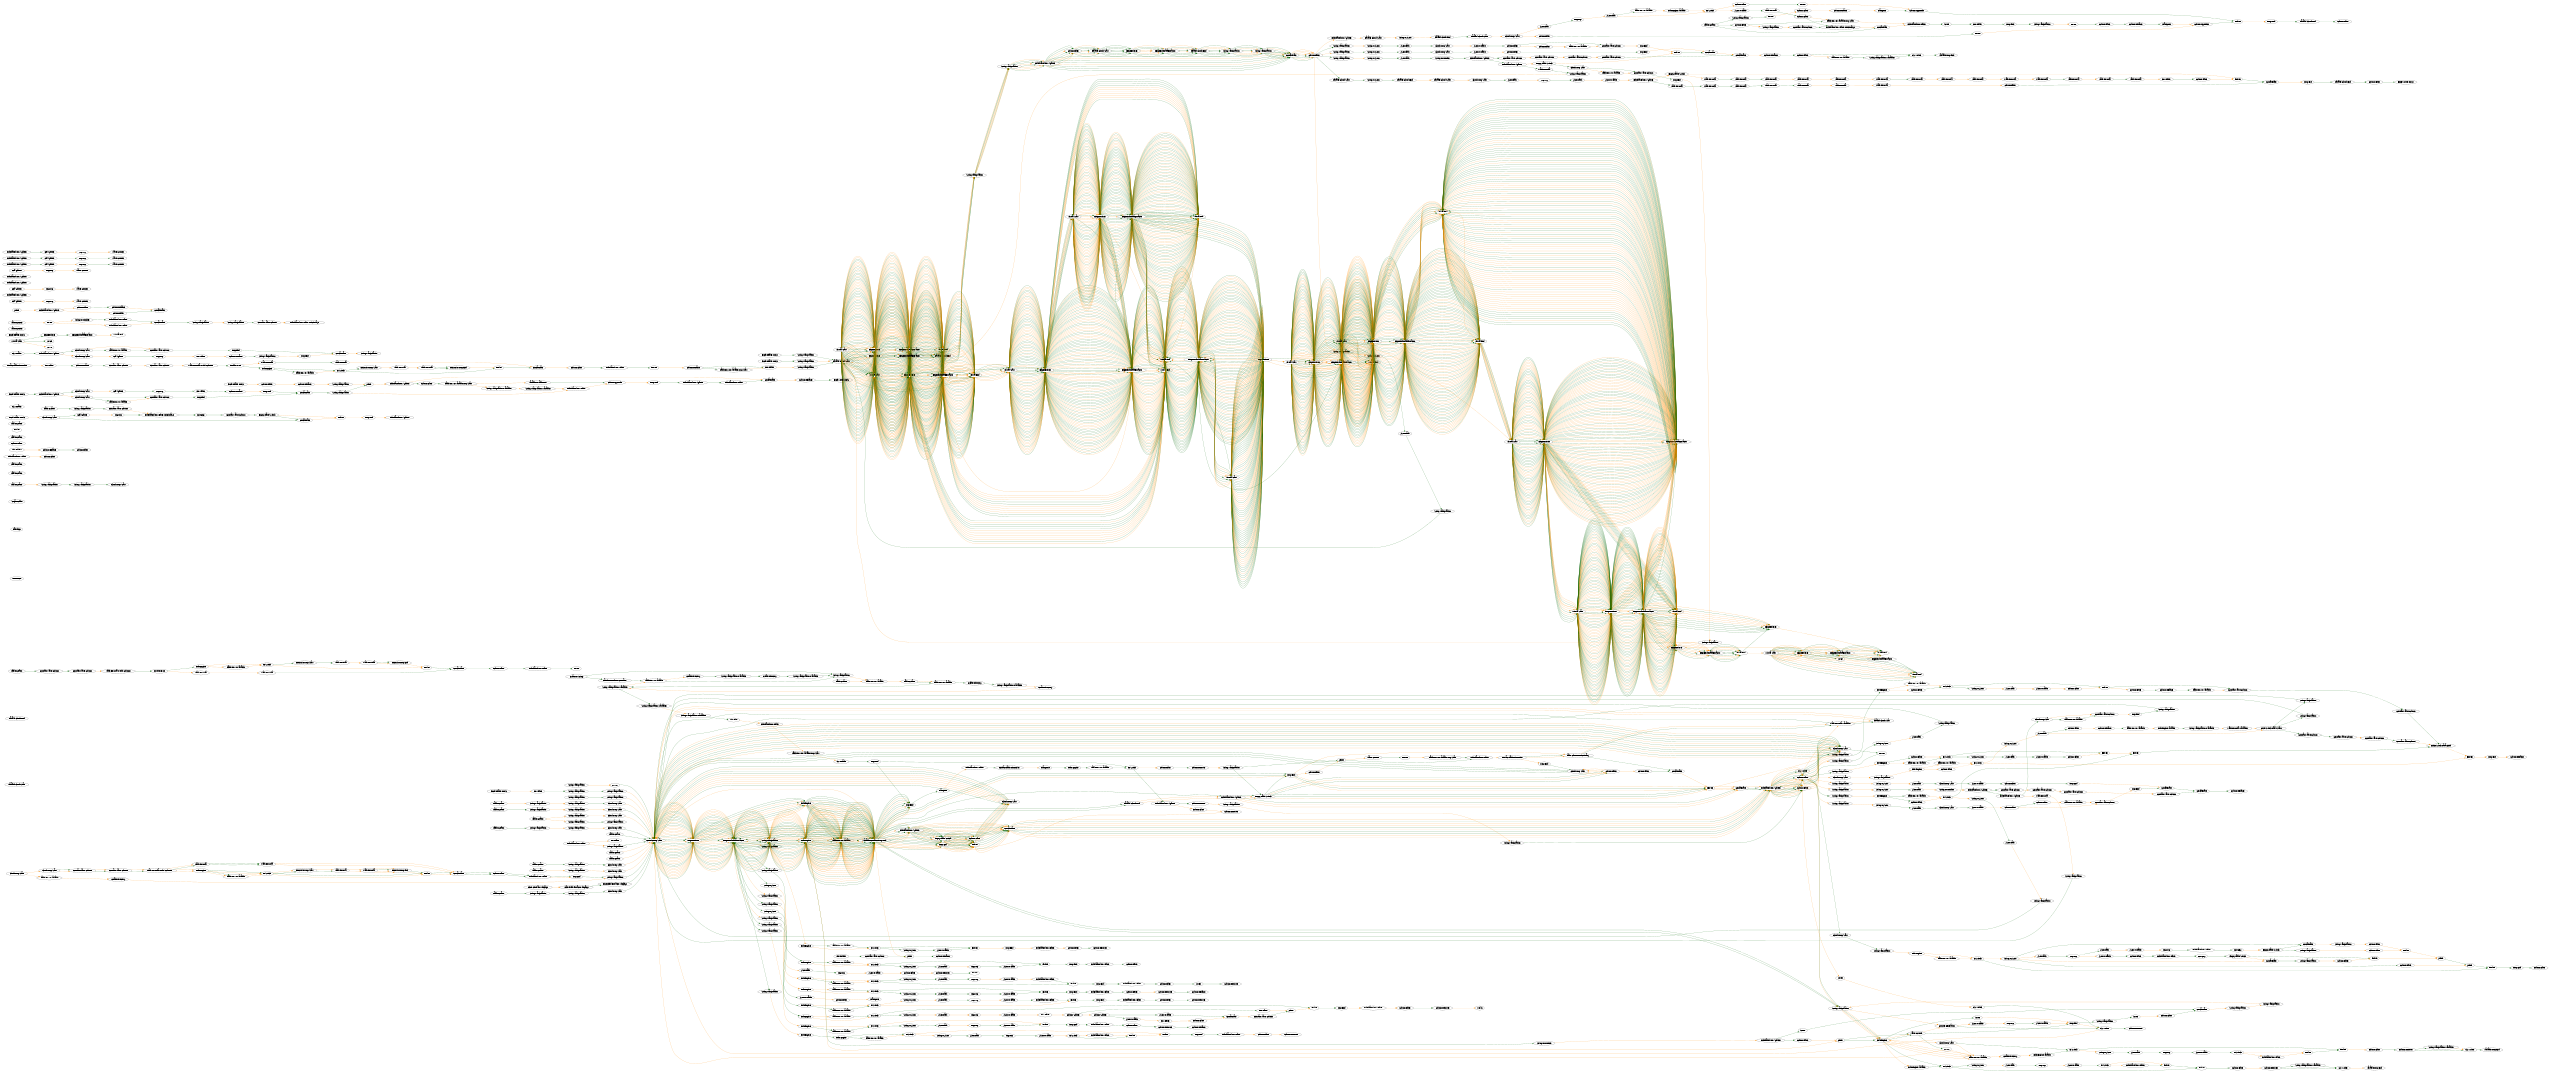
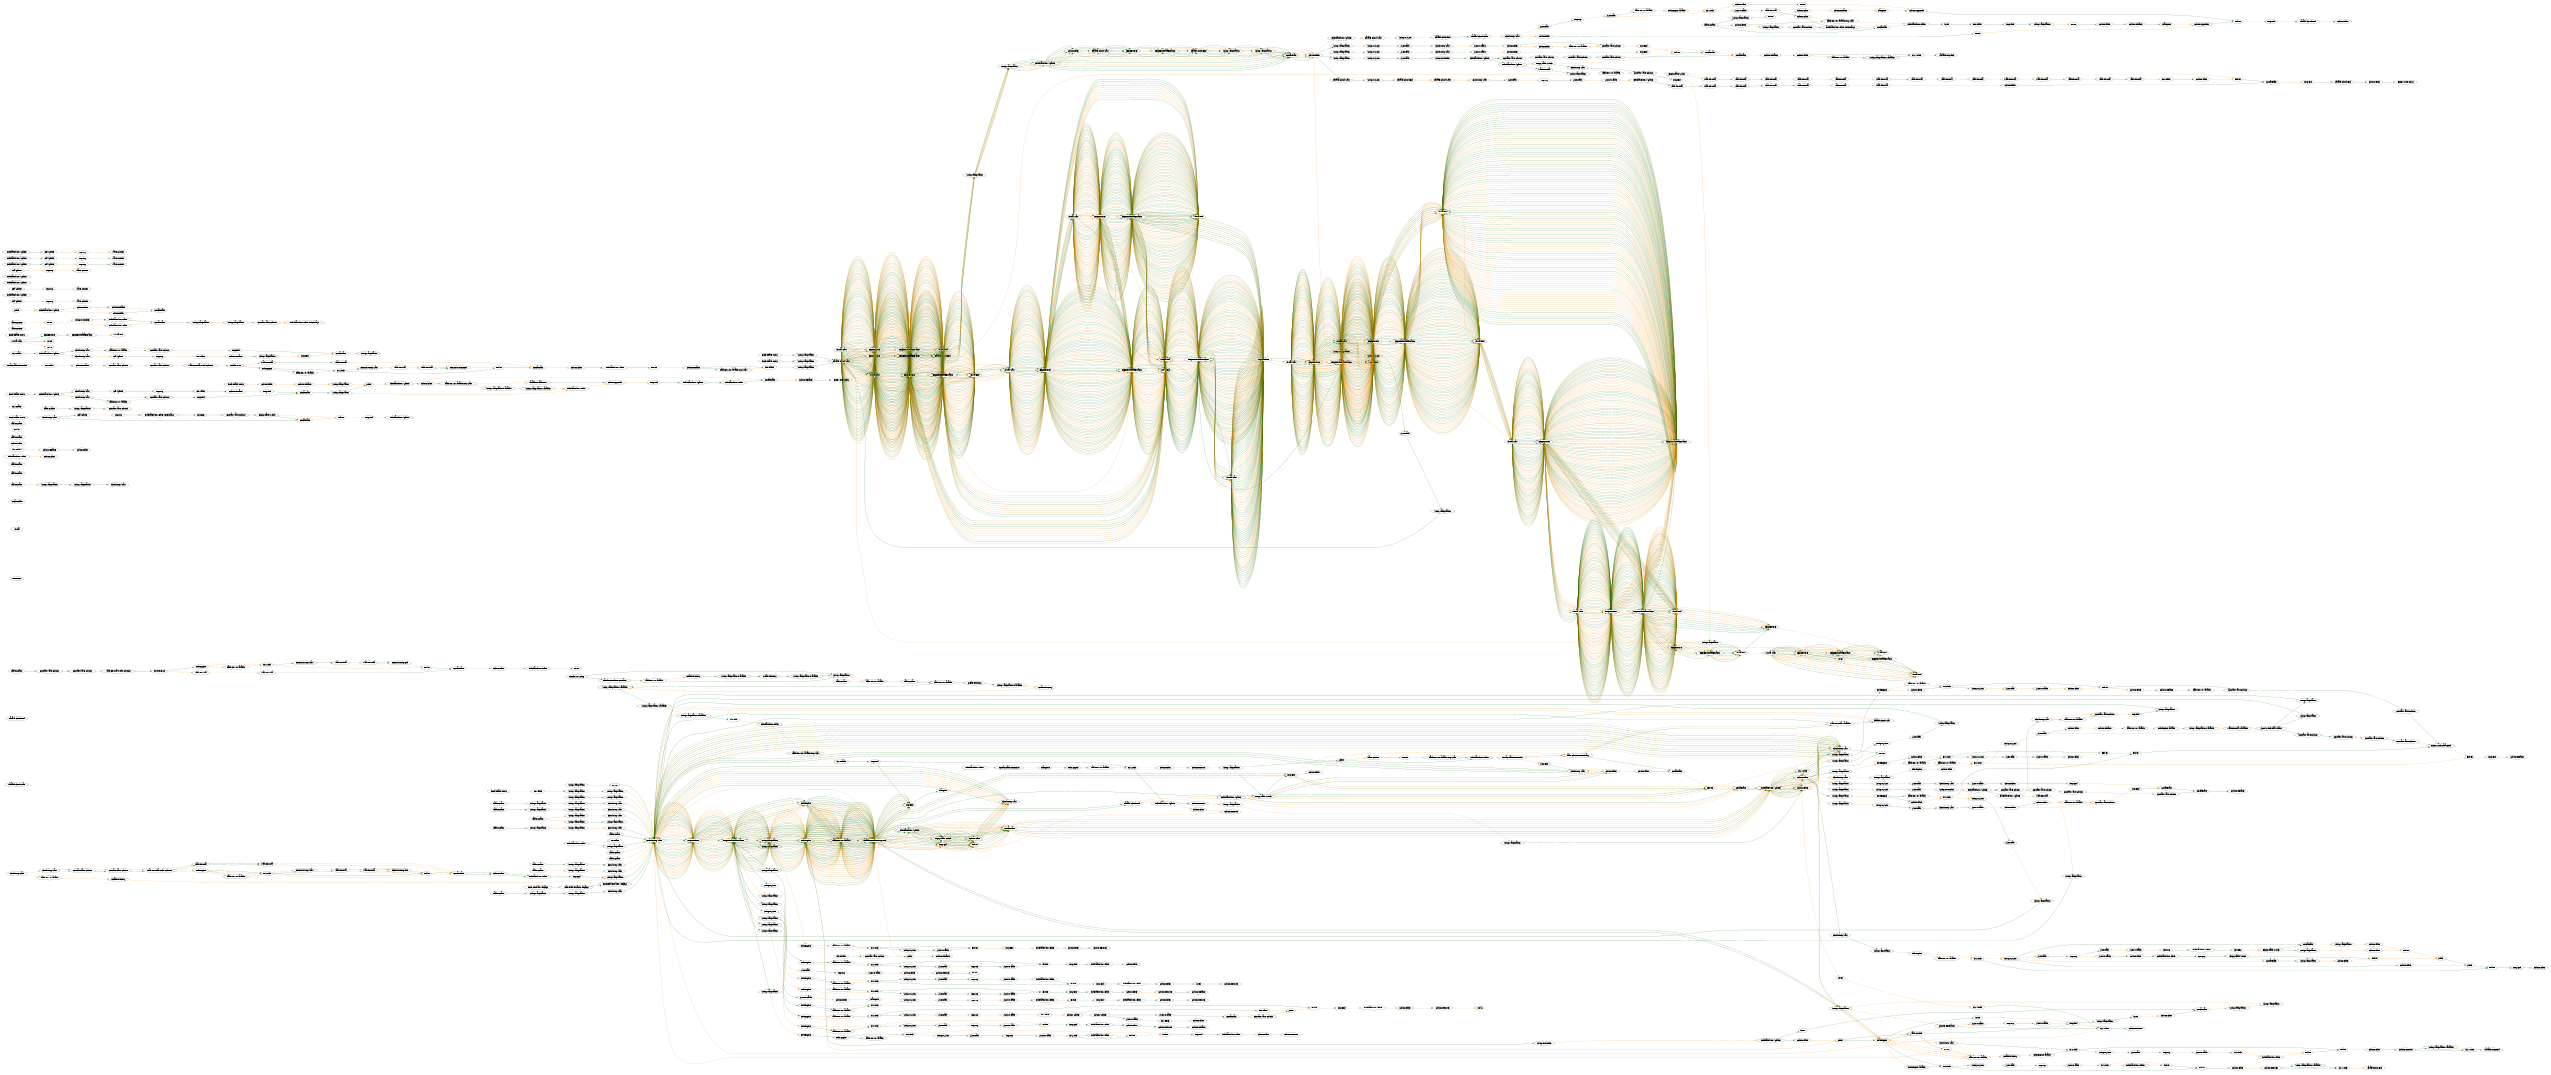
(17, 529) -> (17, 529)
(576, 677) -> (576, 677)
(2271, 728) -> (2271, 728)
